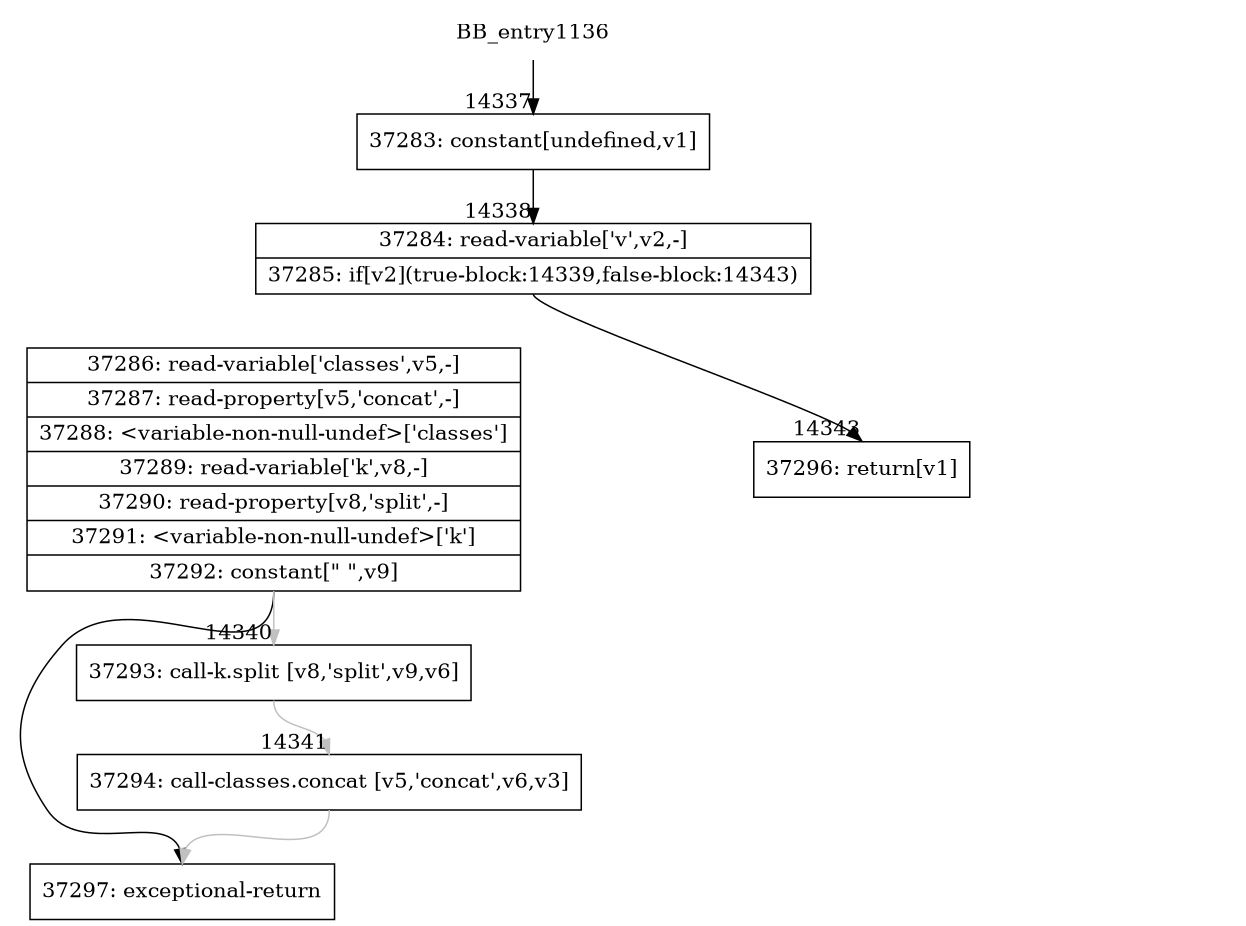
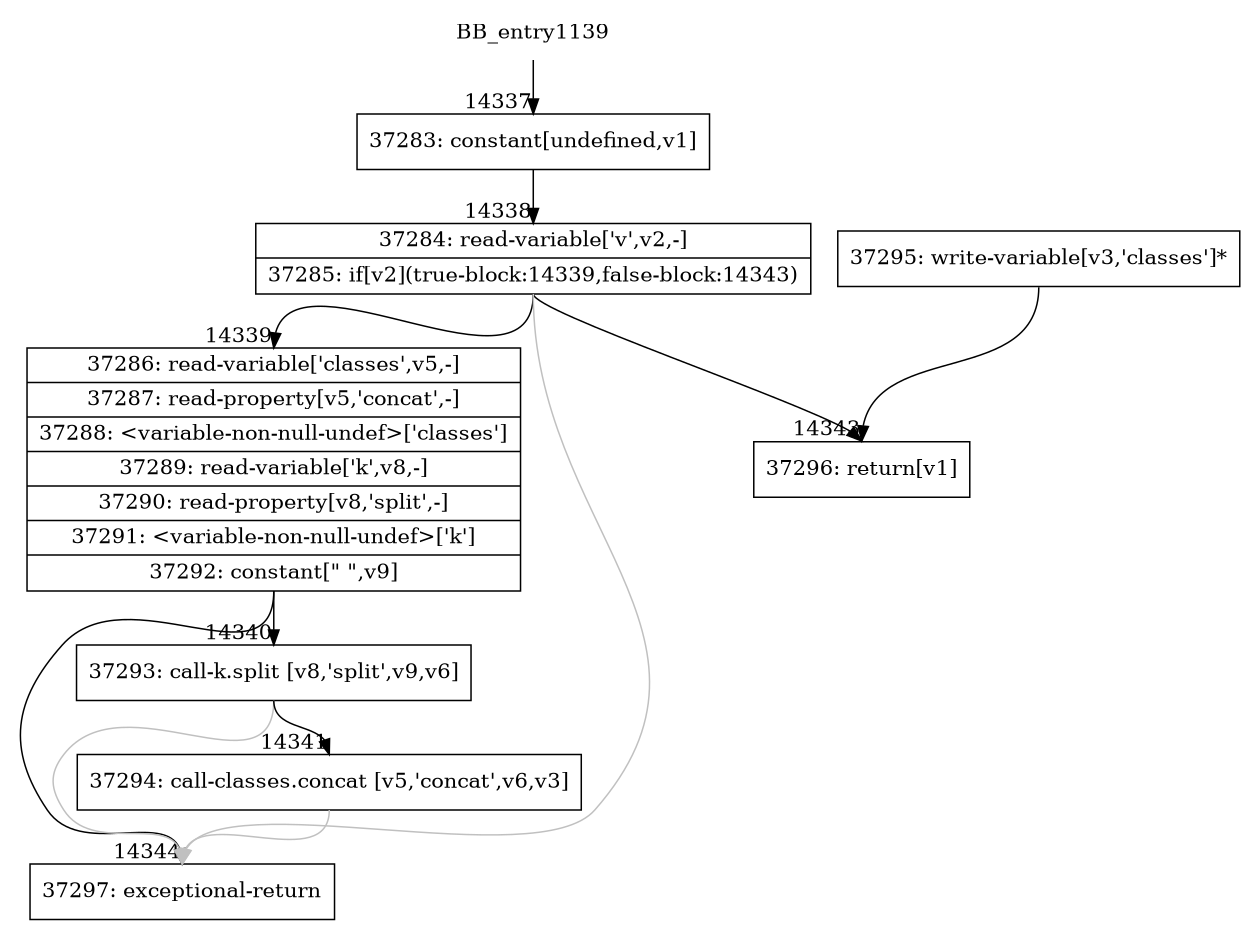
(533, 33) -> (533, 33)
none -> (1039, 259)
none -> (411, 323)
(274, 610) -> (274, 610)
(294, 725) -> (294, 725)
none -> (85, 738)
none -> (630, 756)
